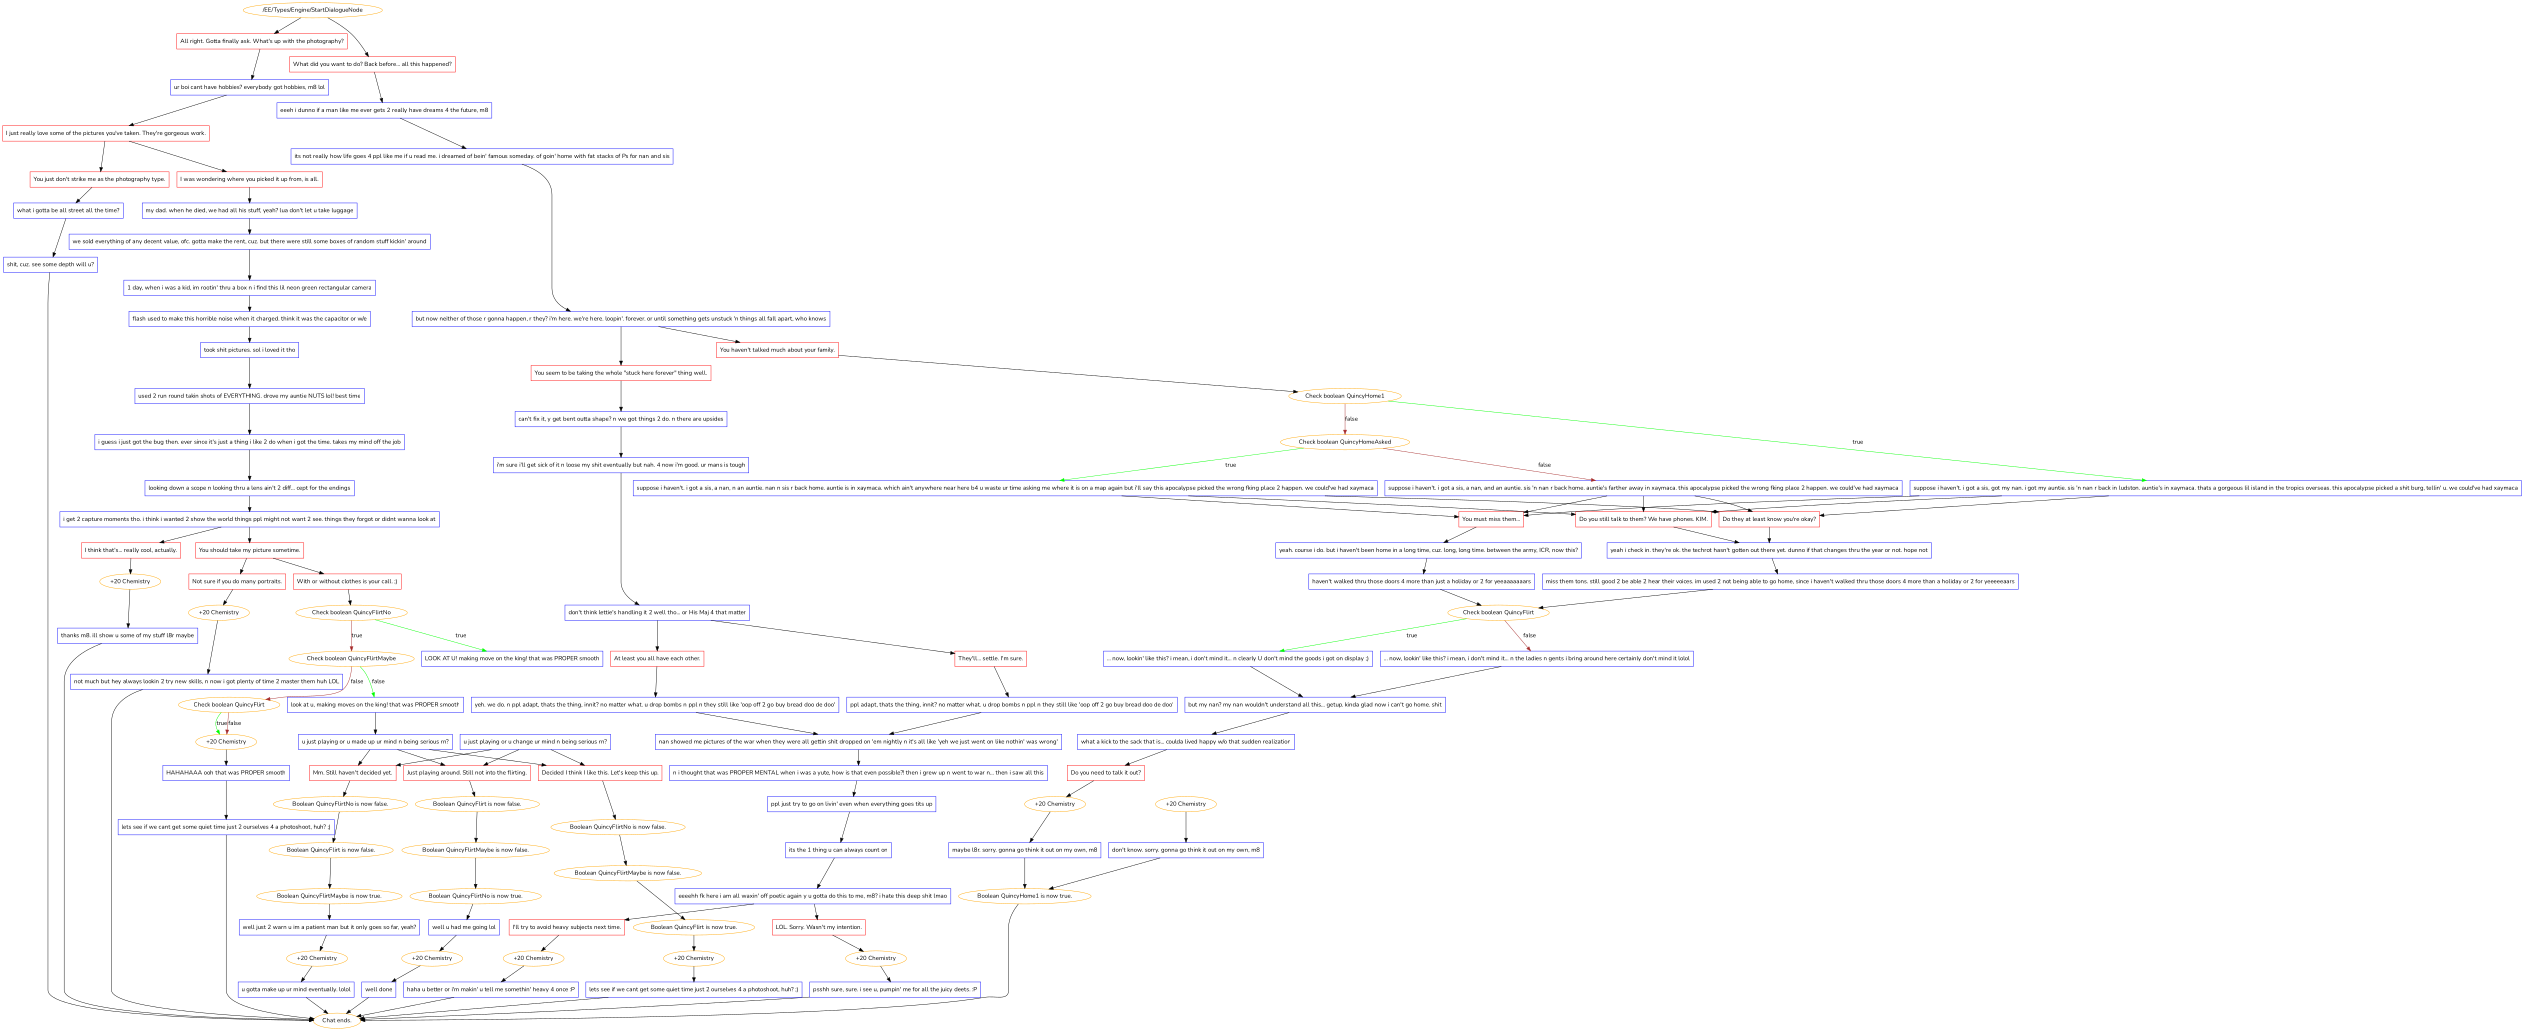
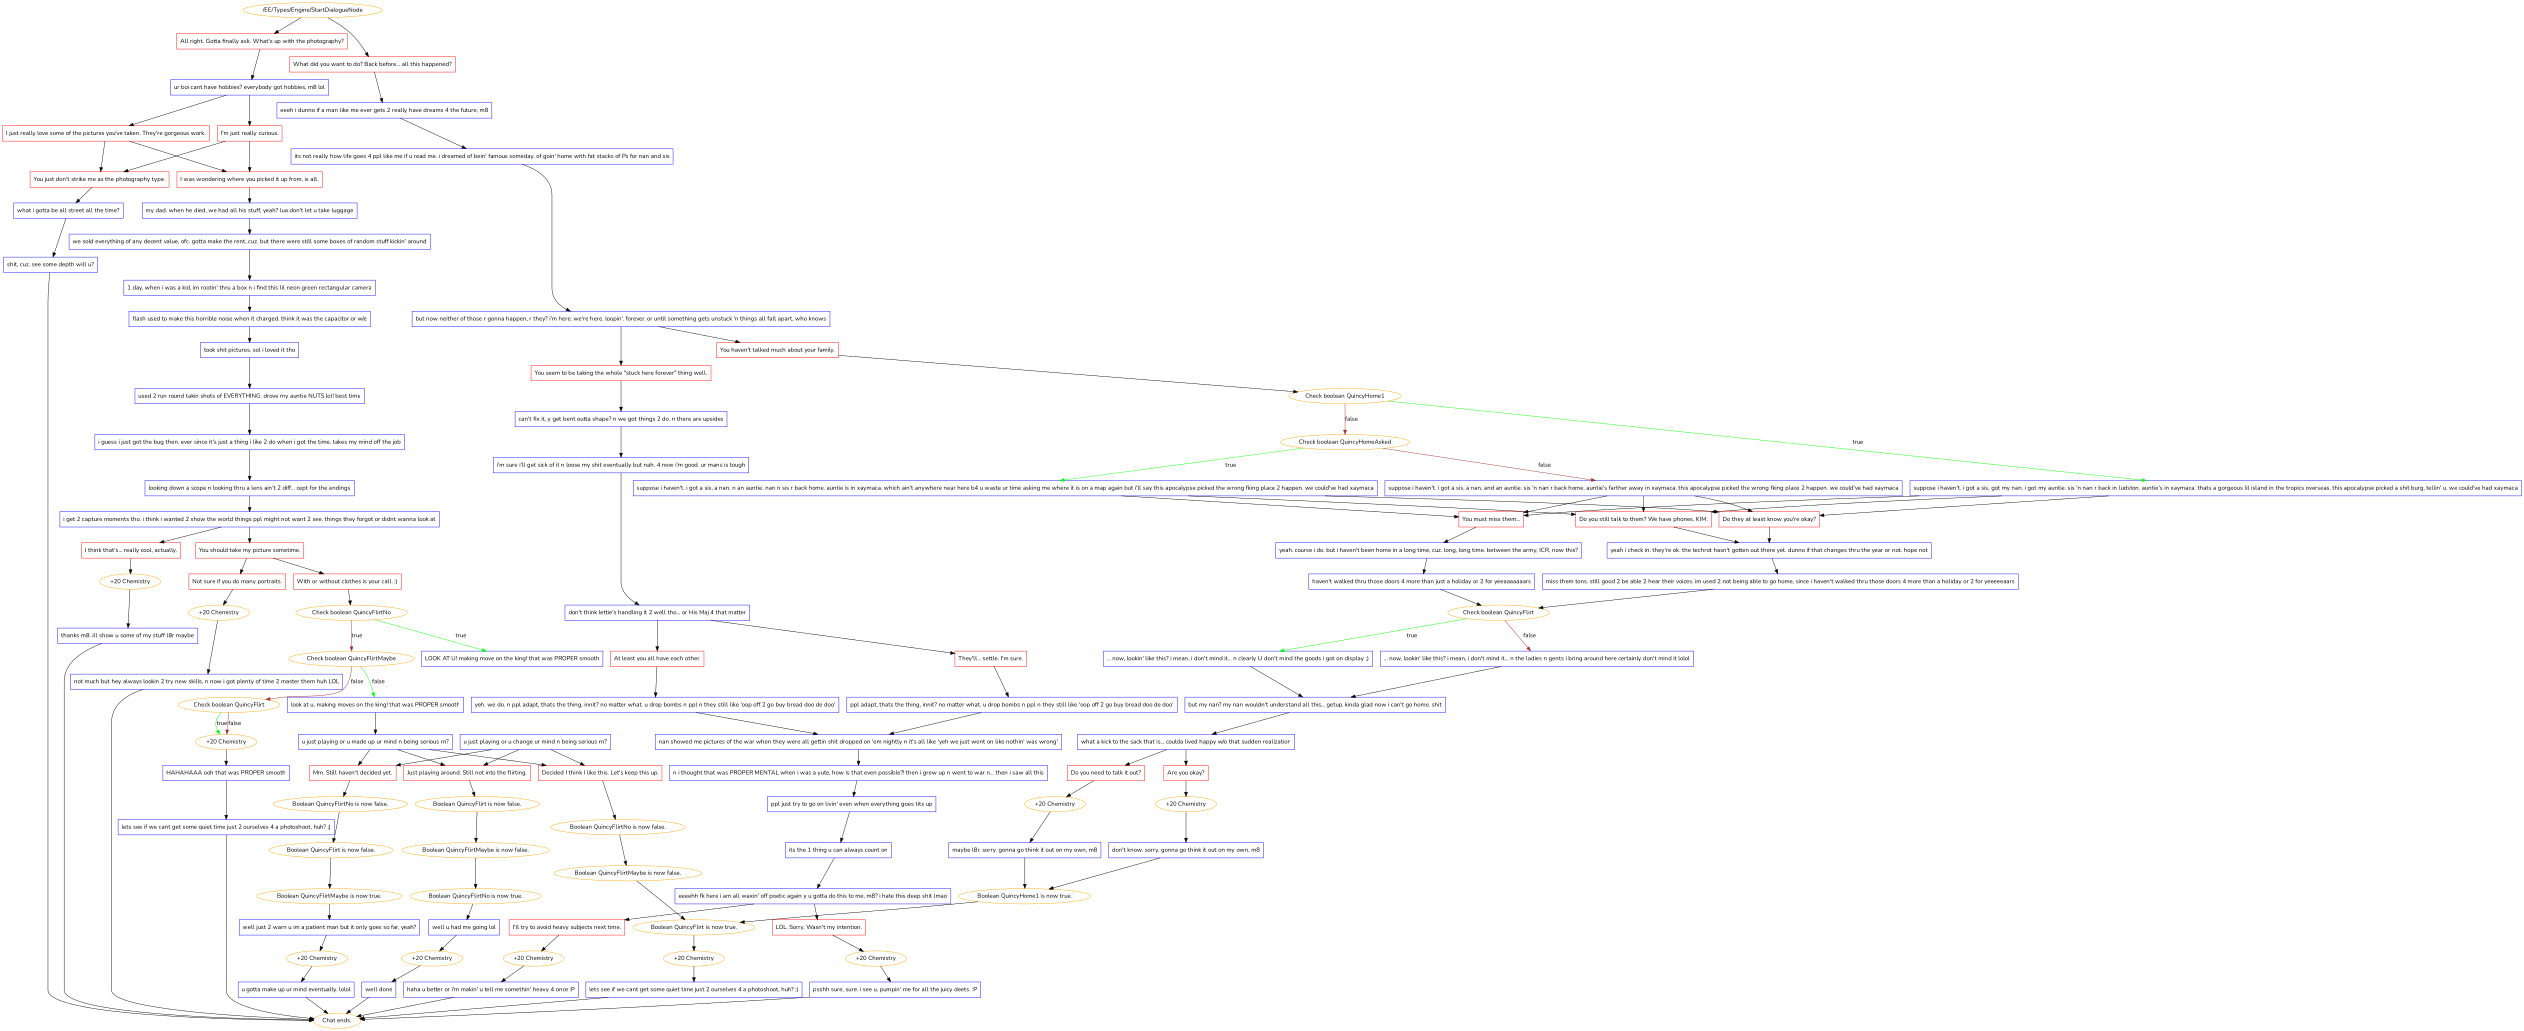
none -> (250, 133)
none -> (1186, 773)
(734, 1014) -> (861, 912)
